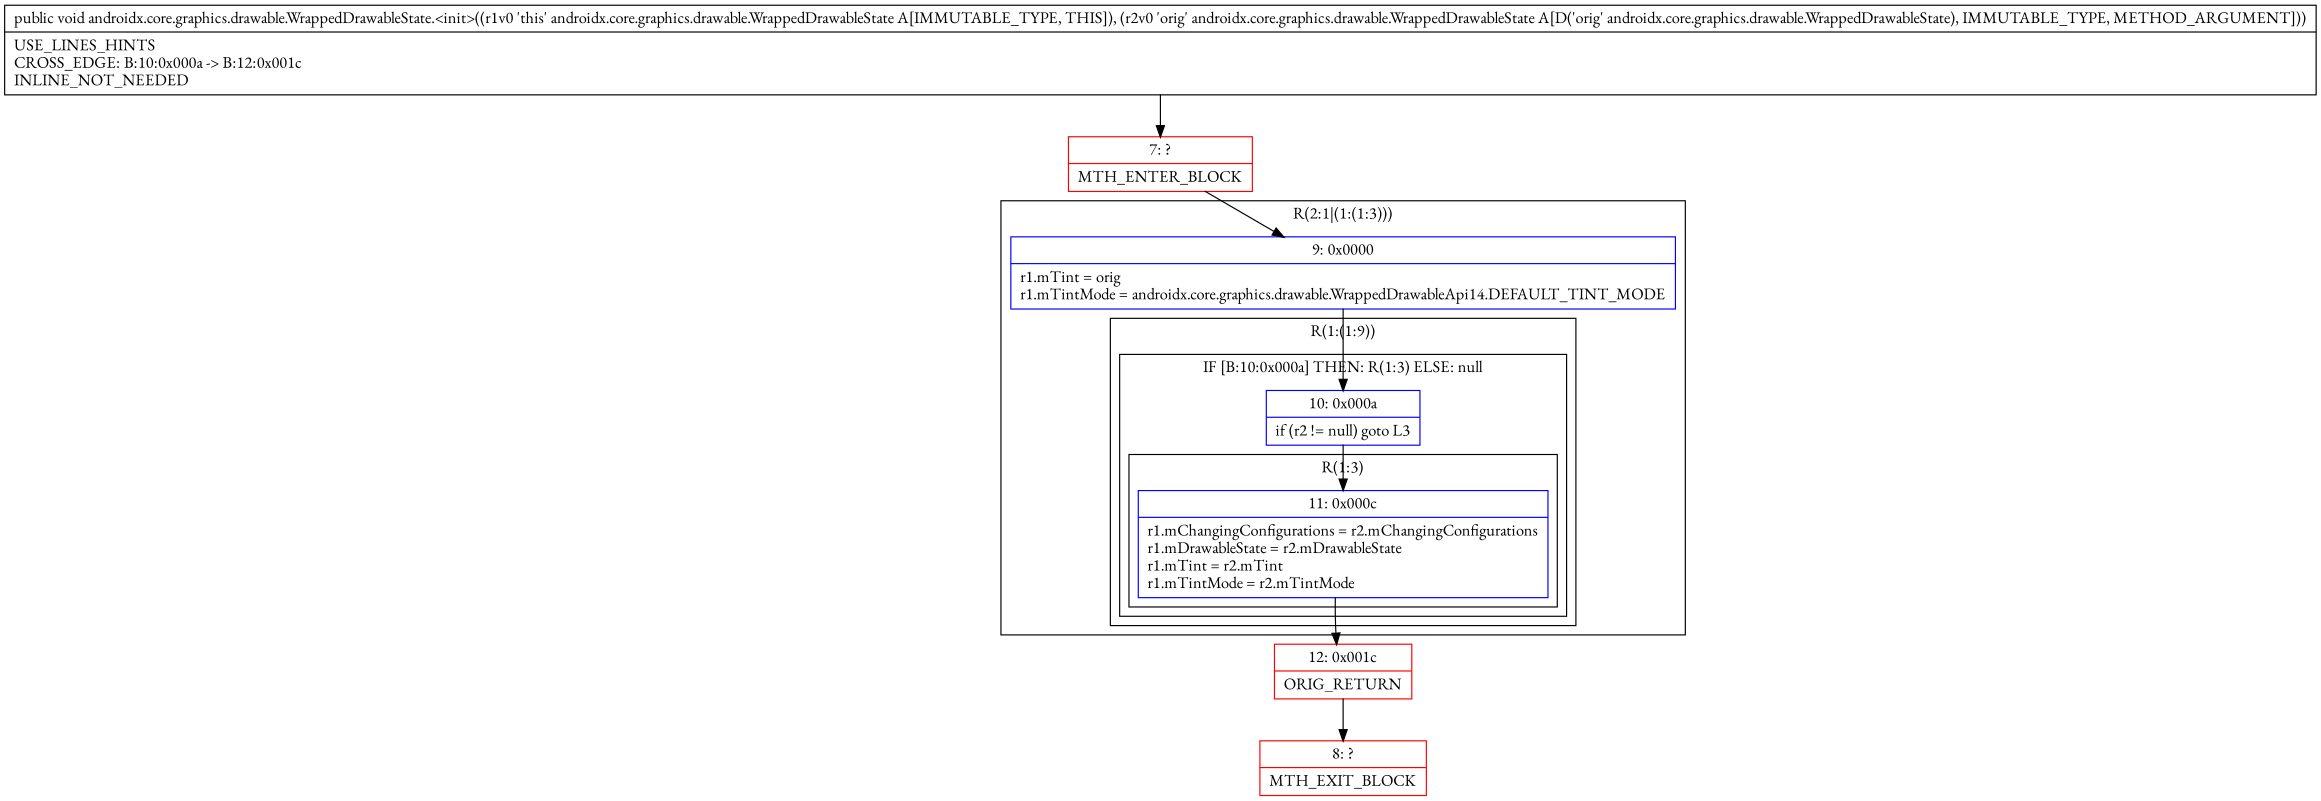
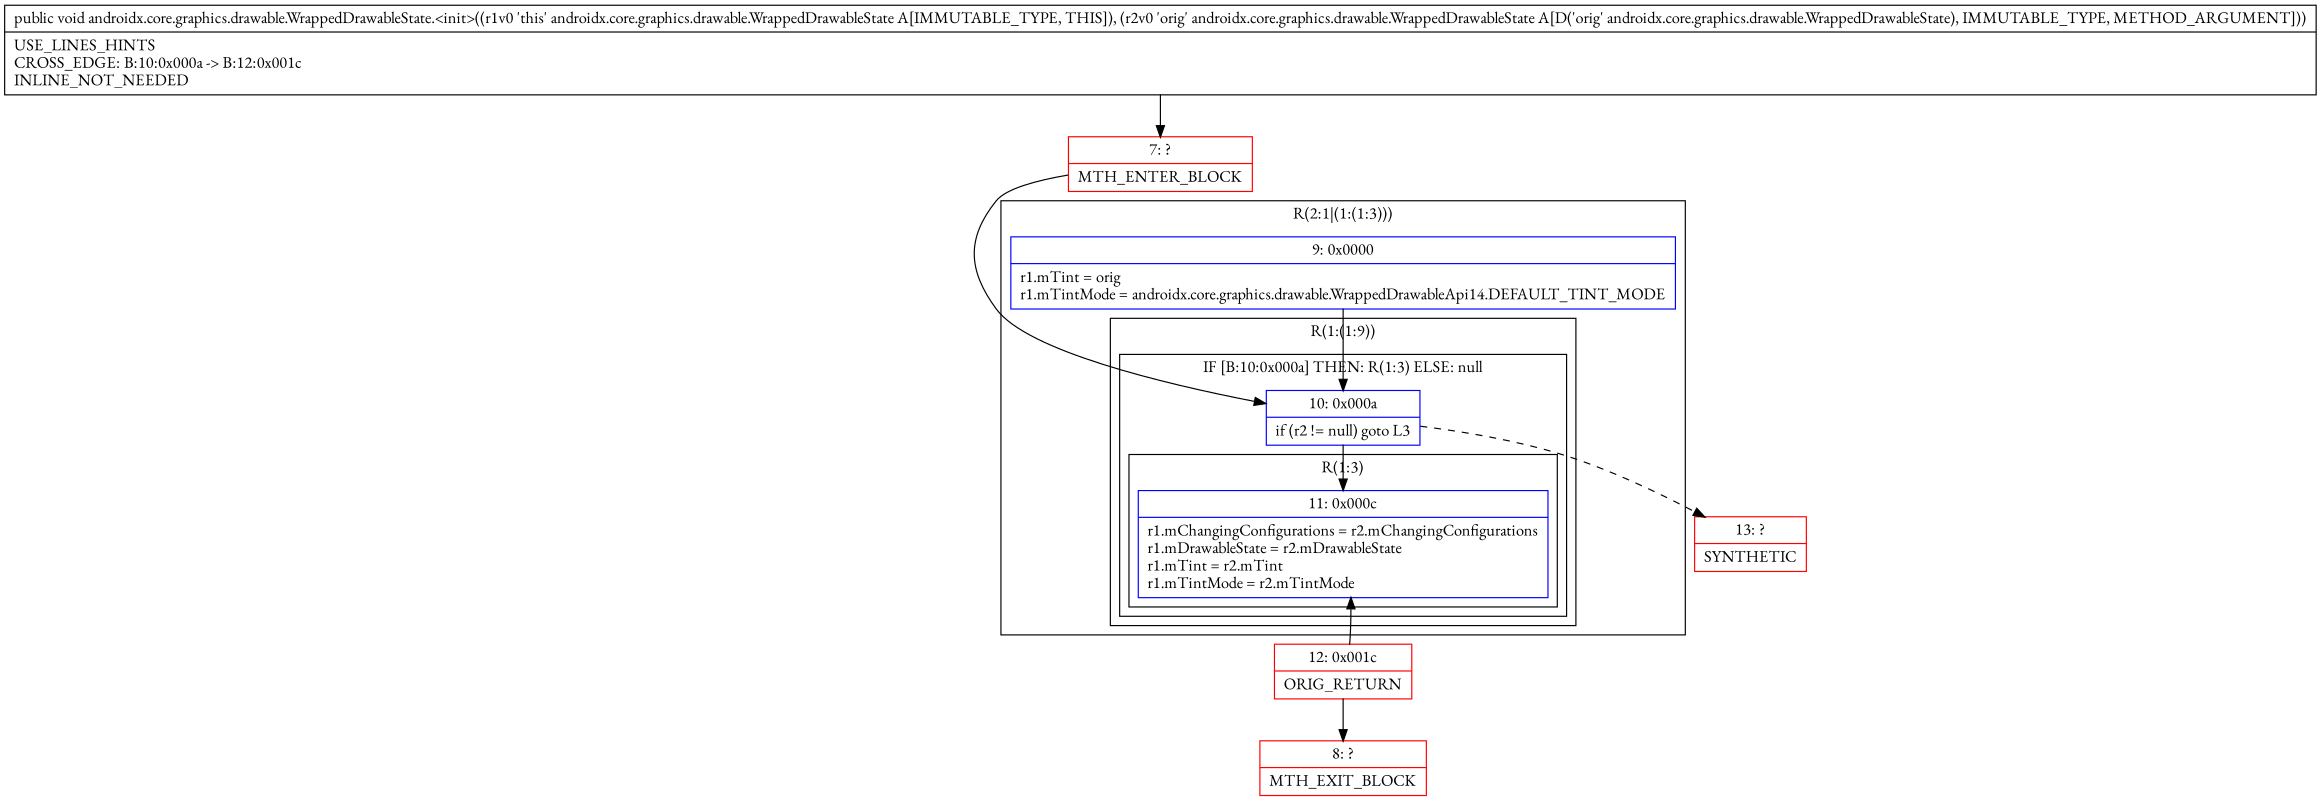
(1239, 211) -> (1028, 334)
none -> (1750, 544)
(1335, 615) -> (1351, 627)
